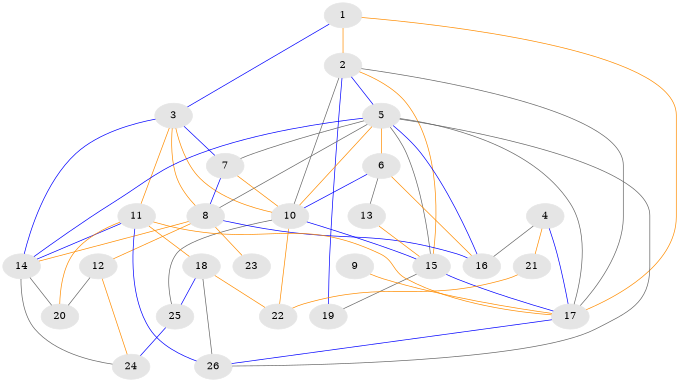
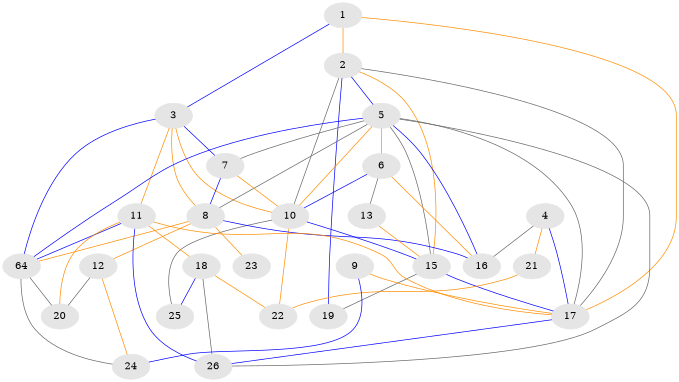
(22, 266) -> (22, 266)
(153, 342) -> (279, 349)
